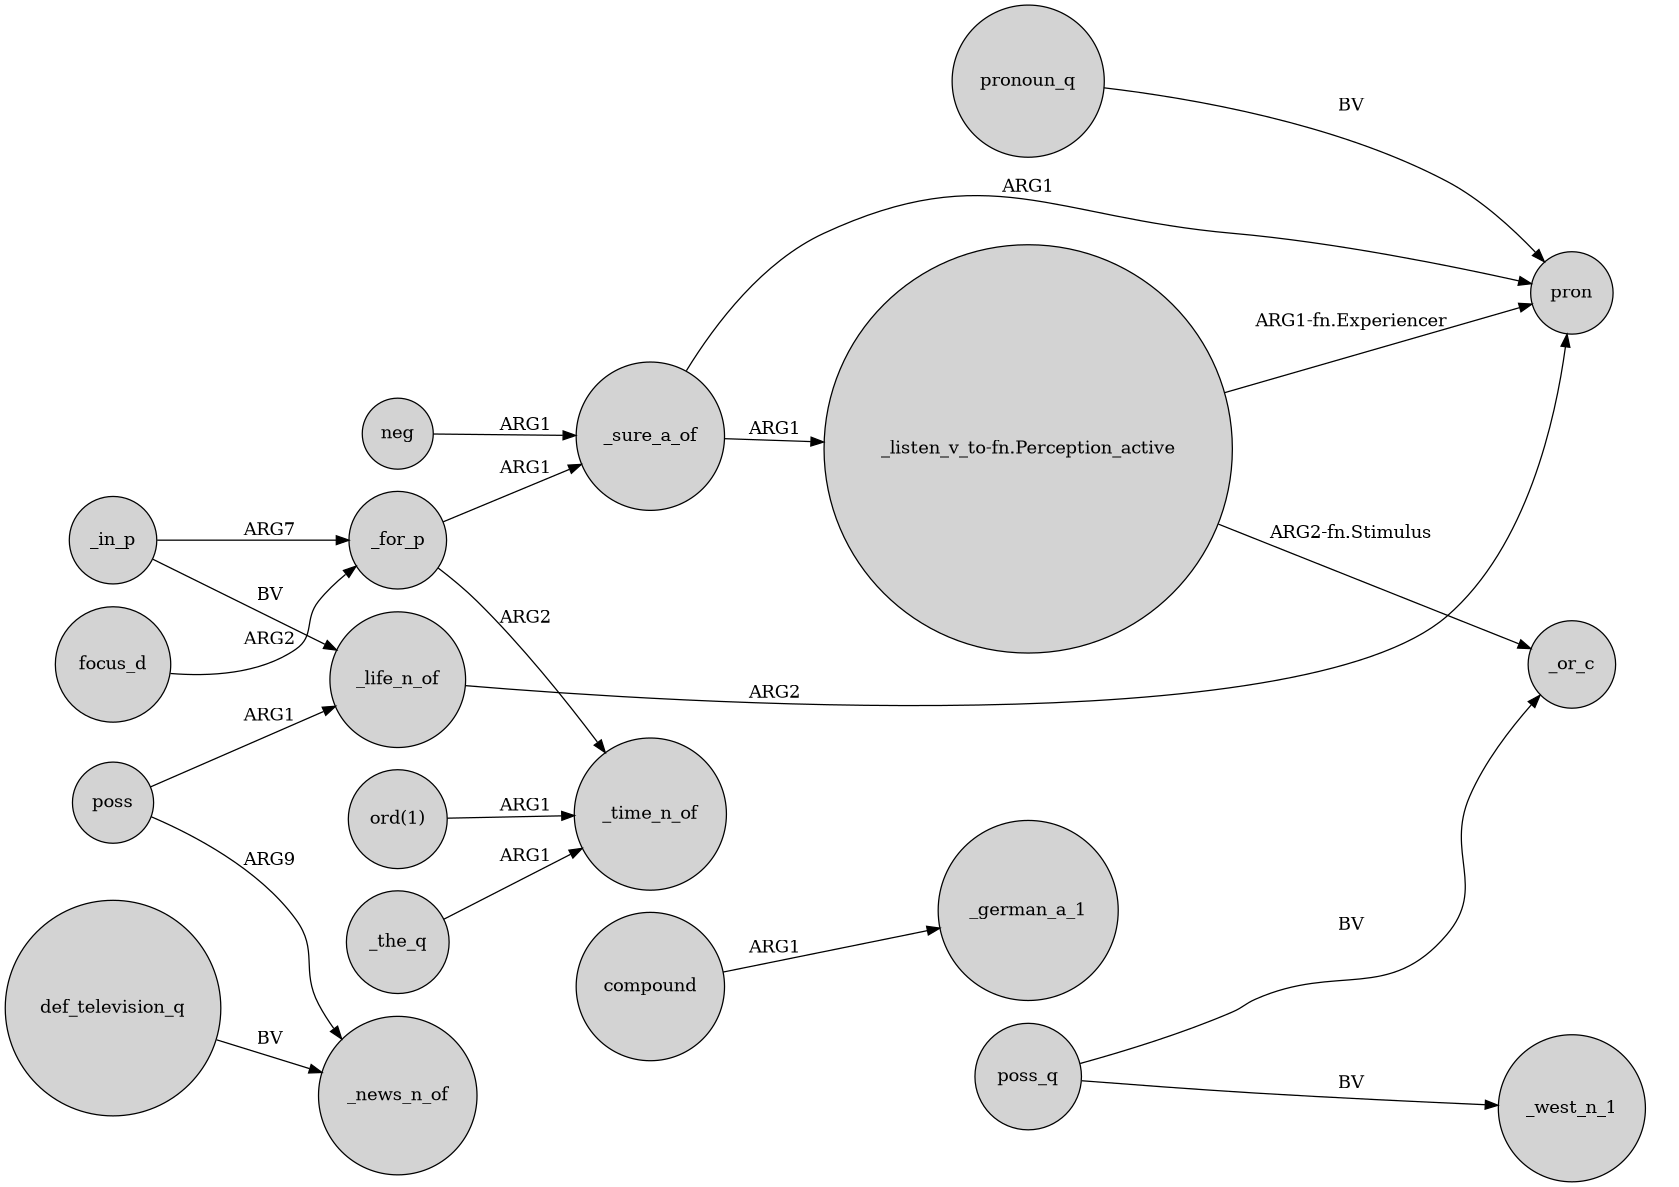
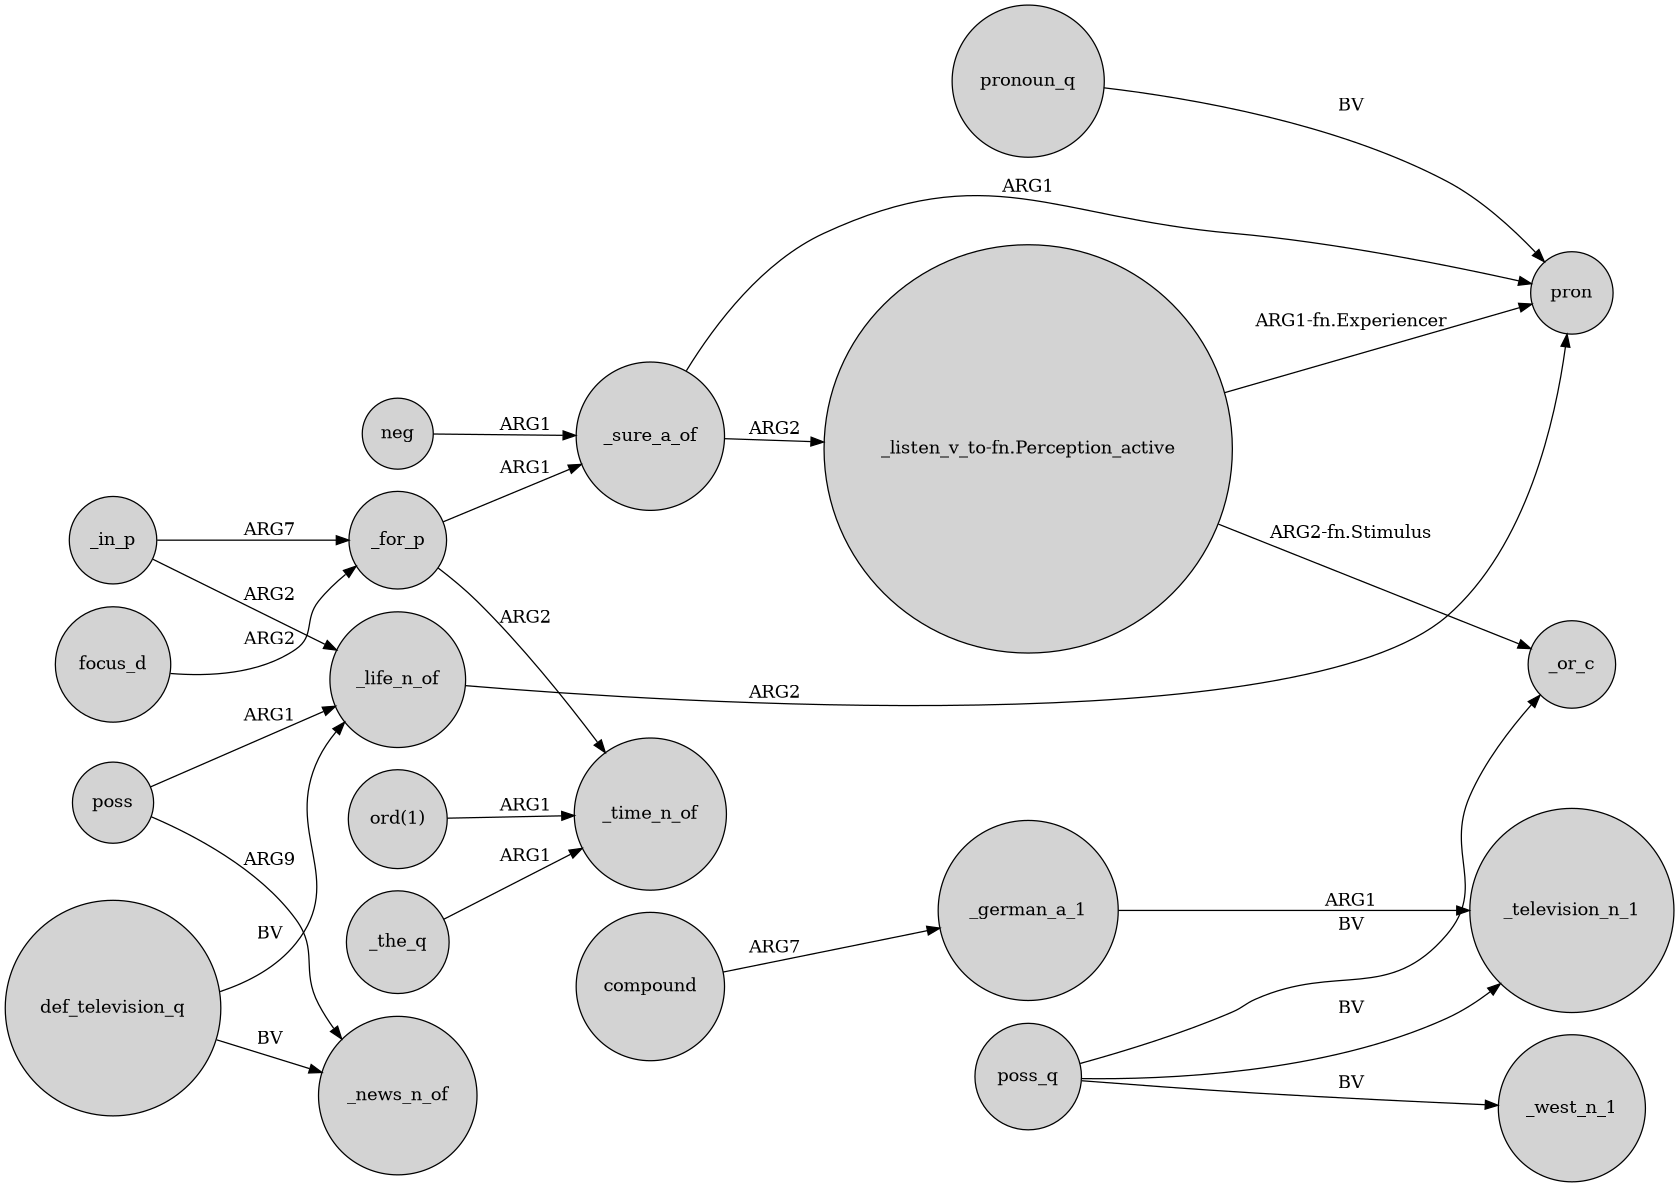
(775, 429) -> (775, 429)
(270, 595) -> (270, 595)
none -> (316, 882)
none -> (1572, 910)
(775, 948) -> (775, 948)
